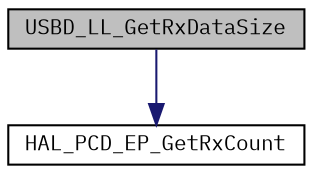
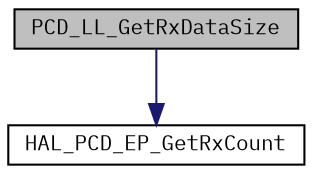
(156, 29) -> (156, 29)
